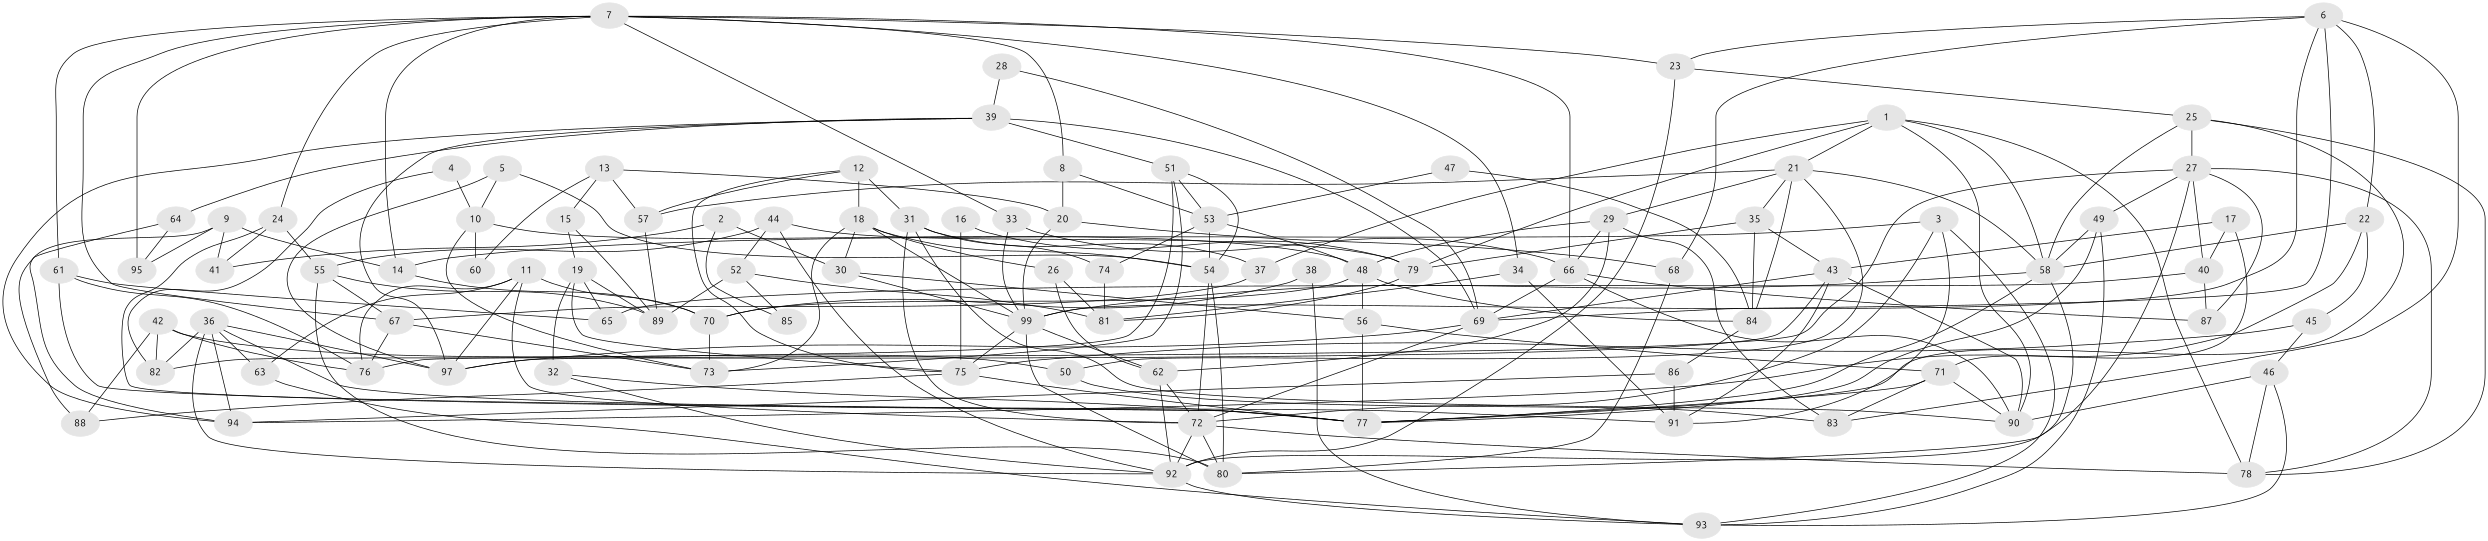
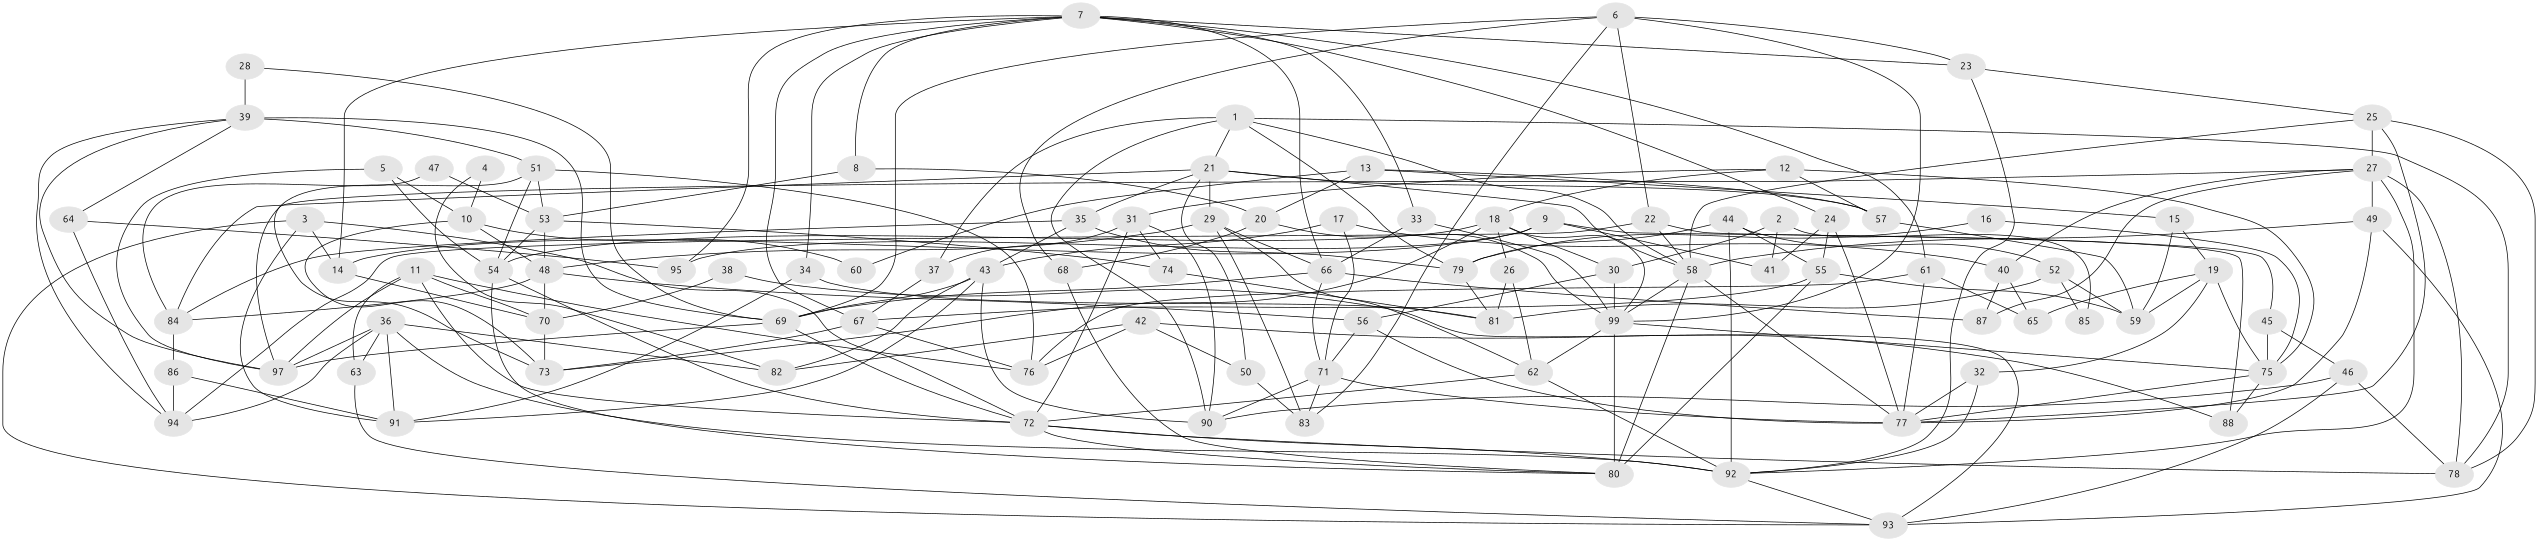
(658, 322) -> (2136, 322)
(1782, 341) -> (1313, 323)
